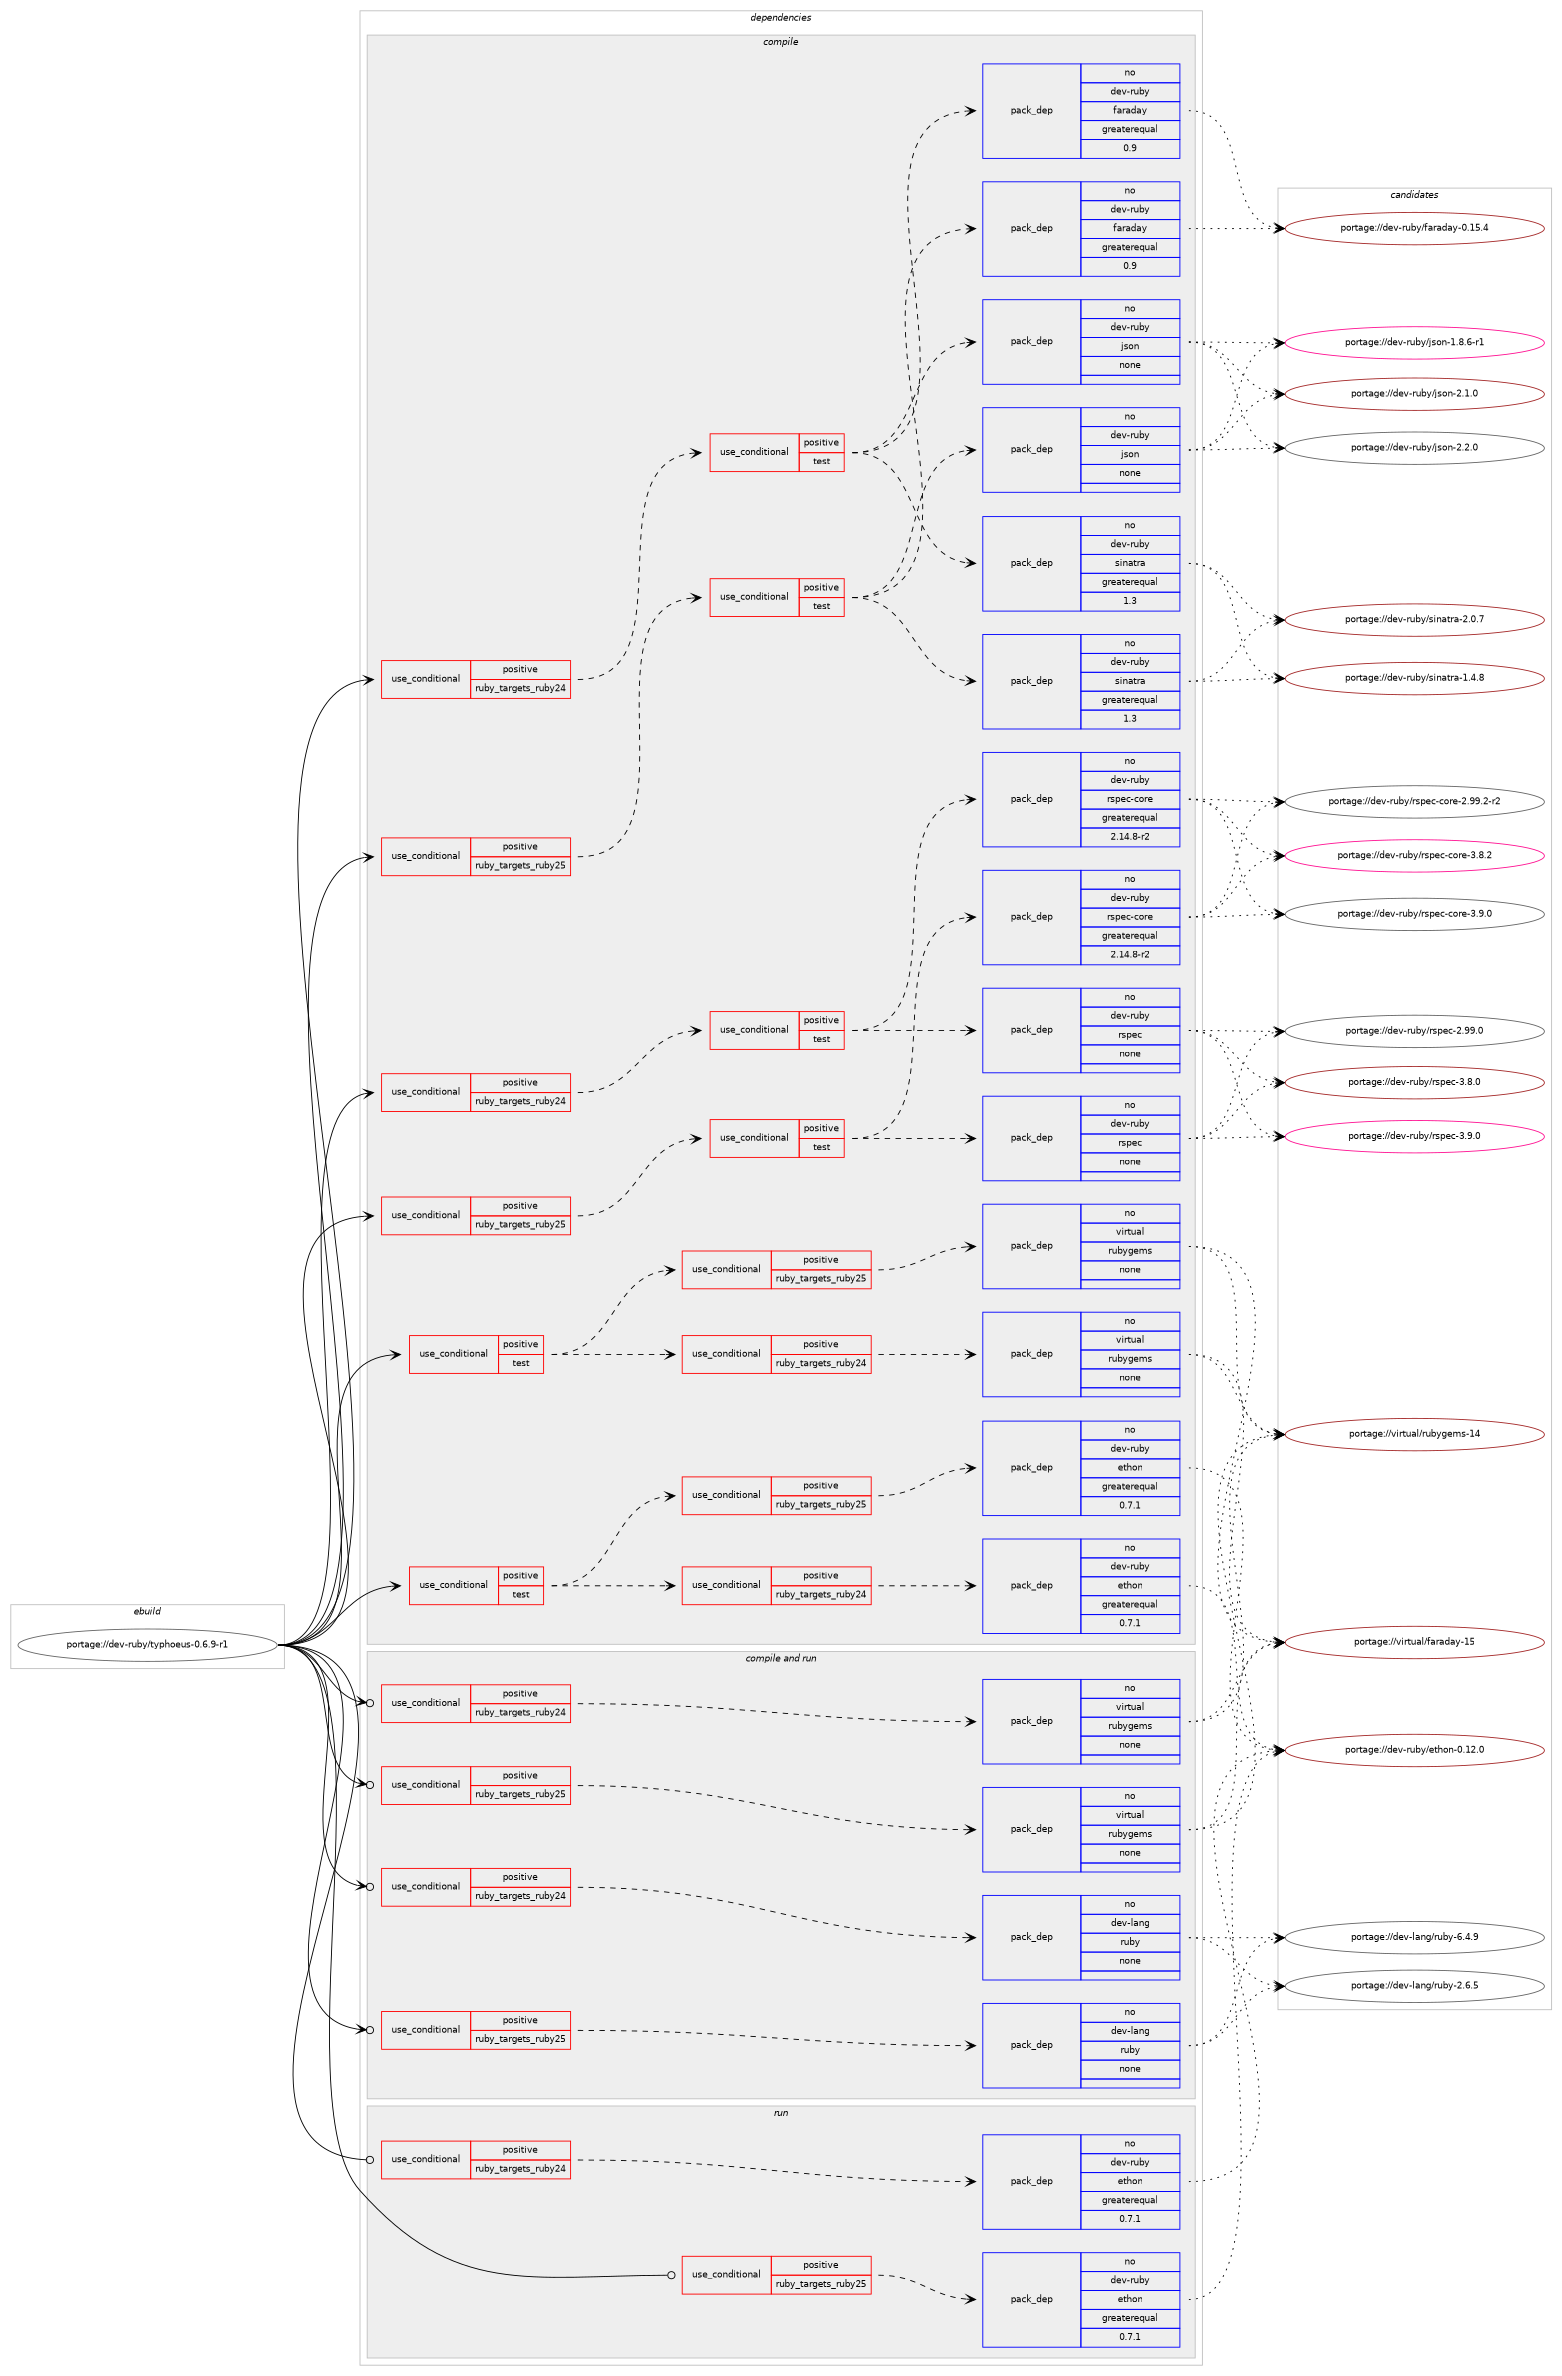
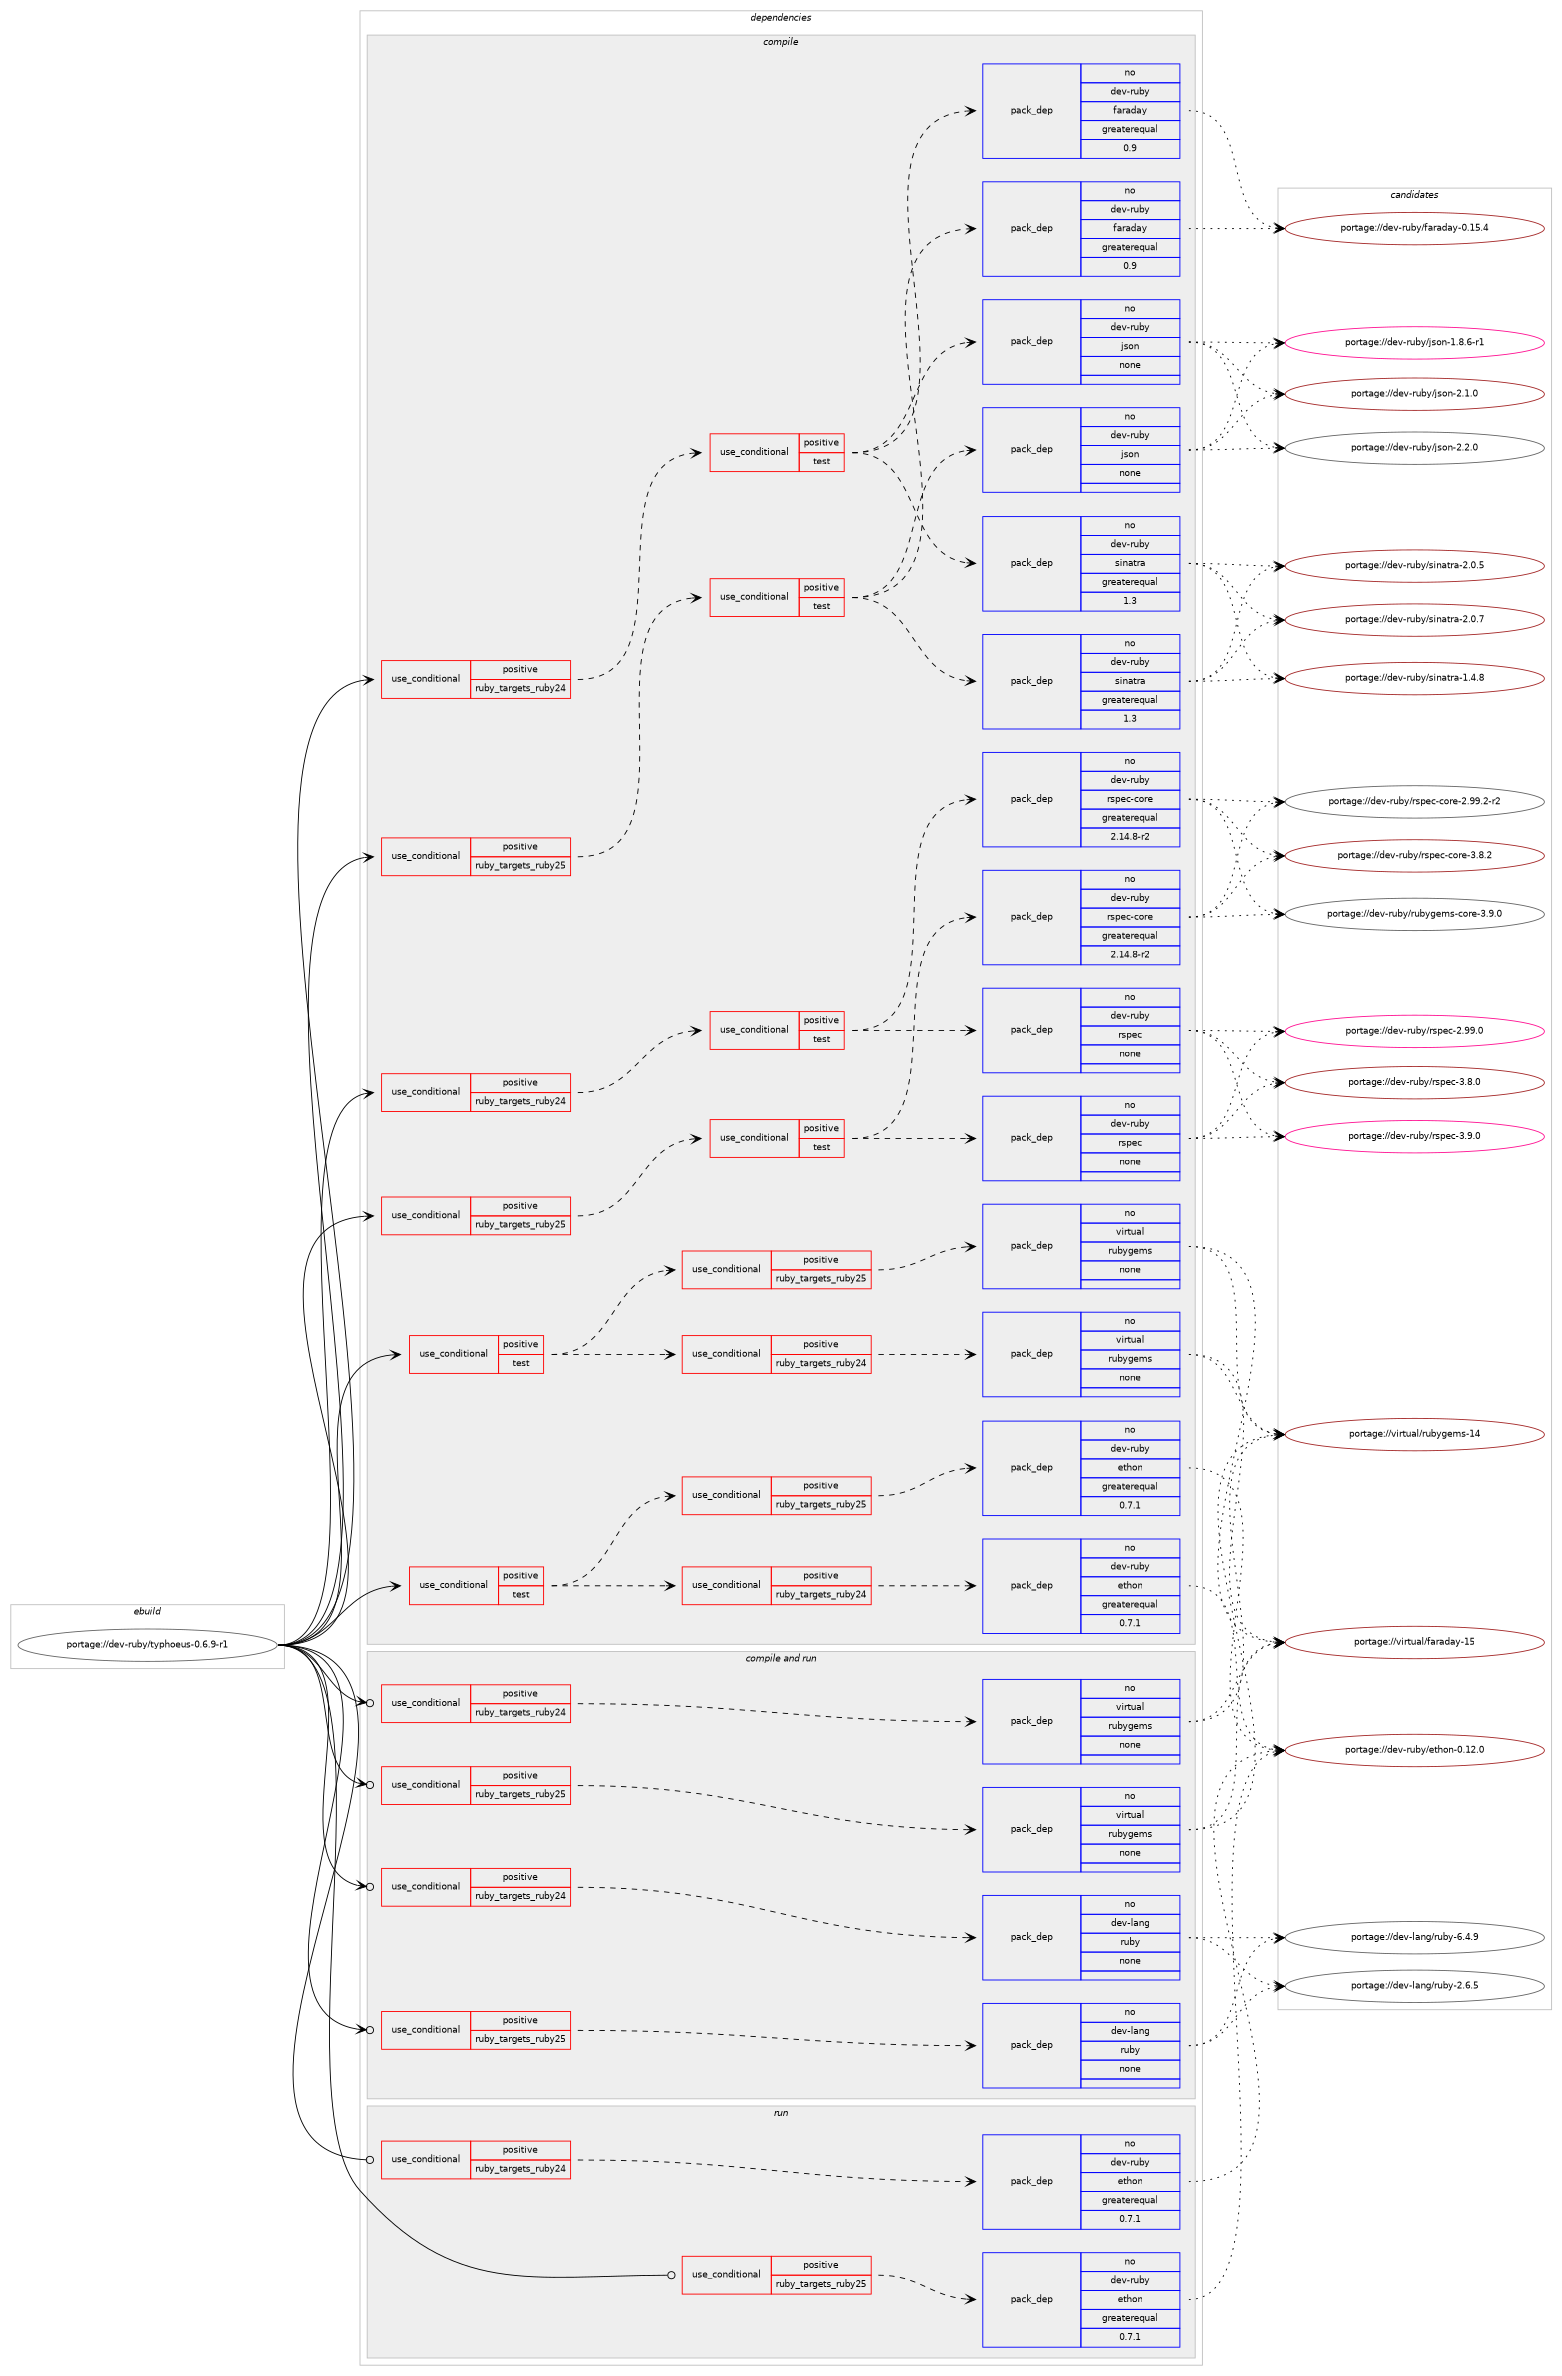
none -> (1415, 566)
(1415, 856) -> (1415, 856)
(1415, 914) -> (1415, 914)
(1415, 1031) -> (1415, 1031)
